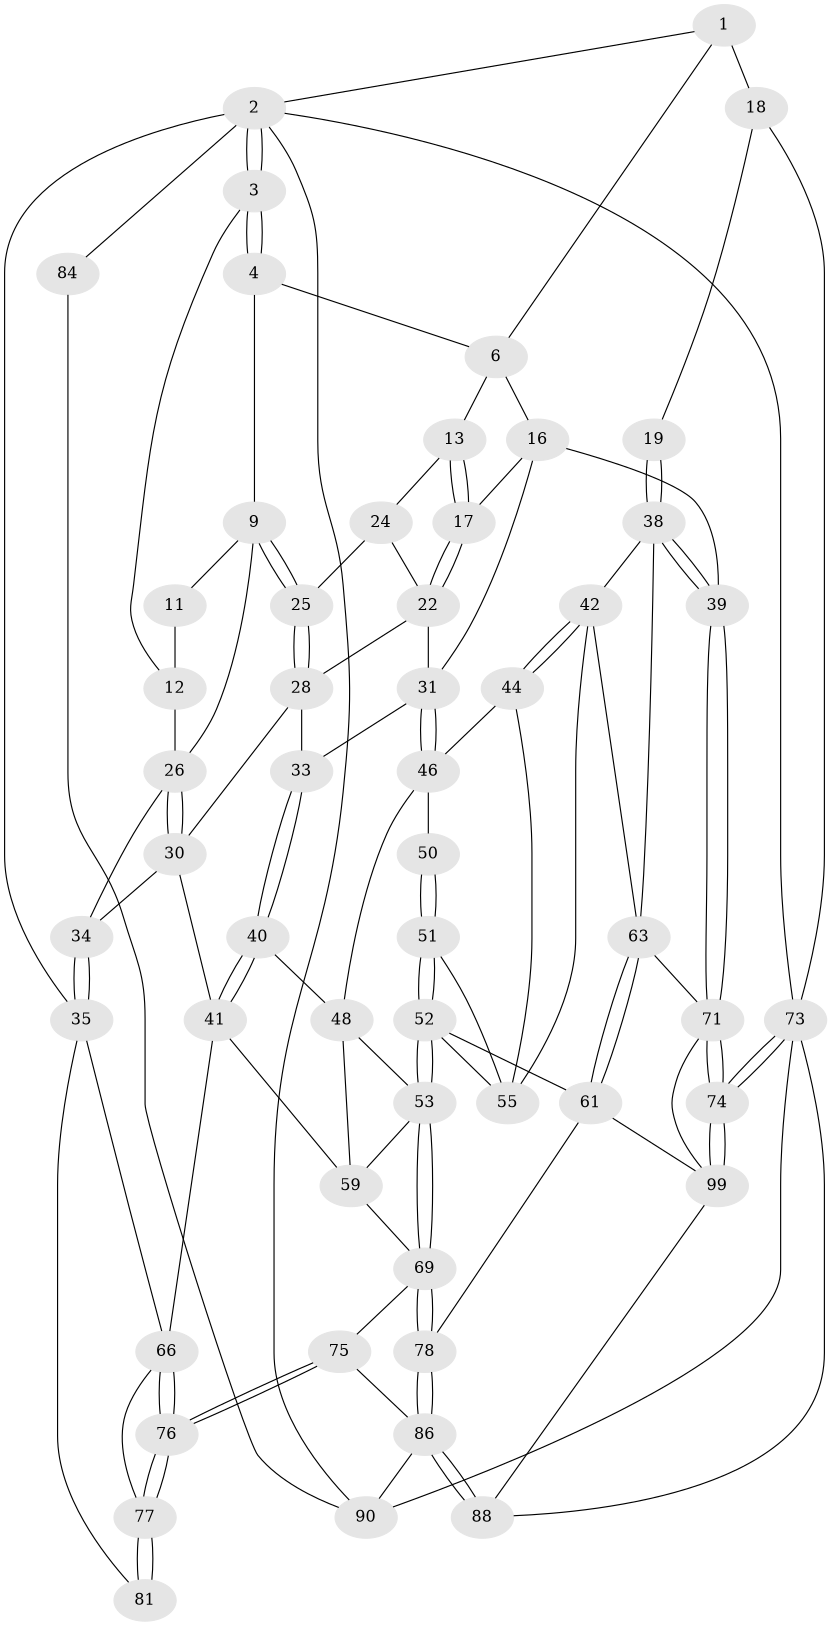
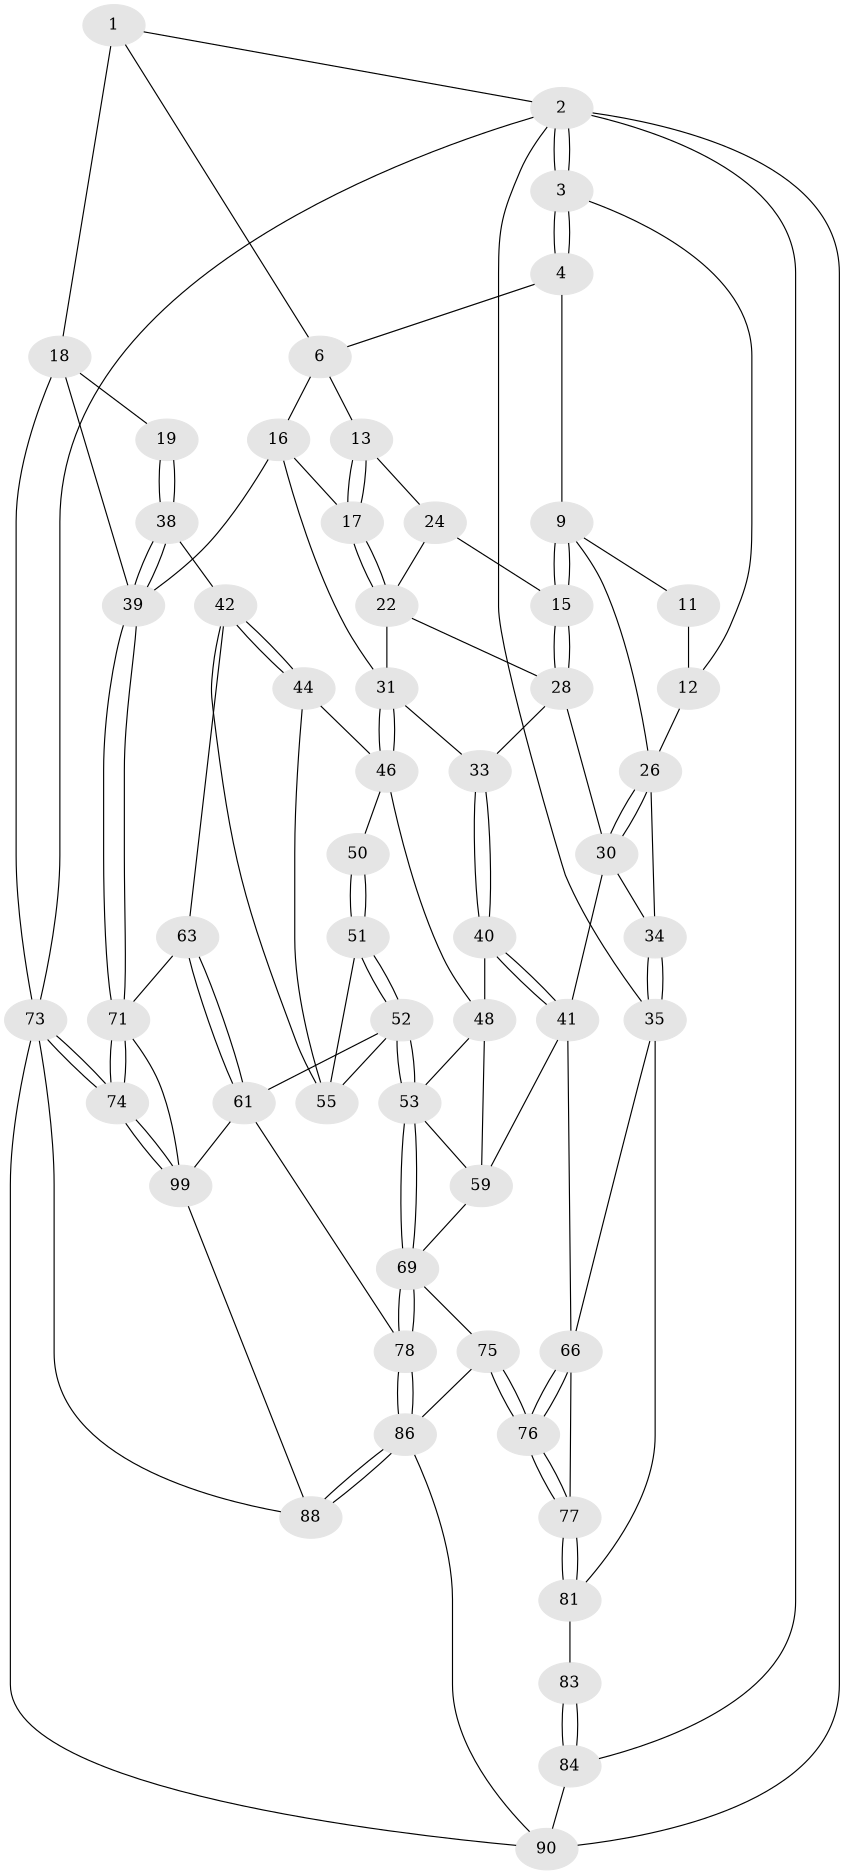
none -> (97, 481)
(302, 606) -> (562, 606)
(649, 730) -> none
none -> (570, 1683)
